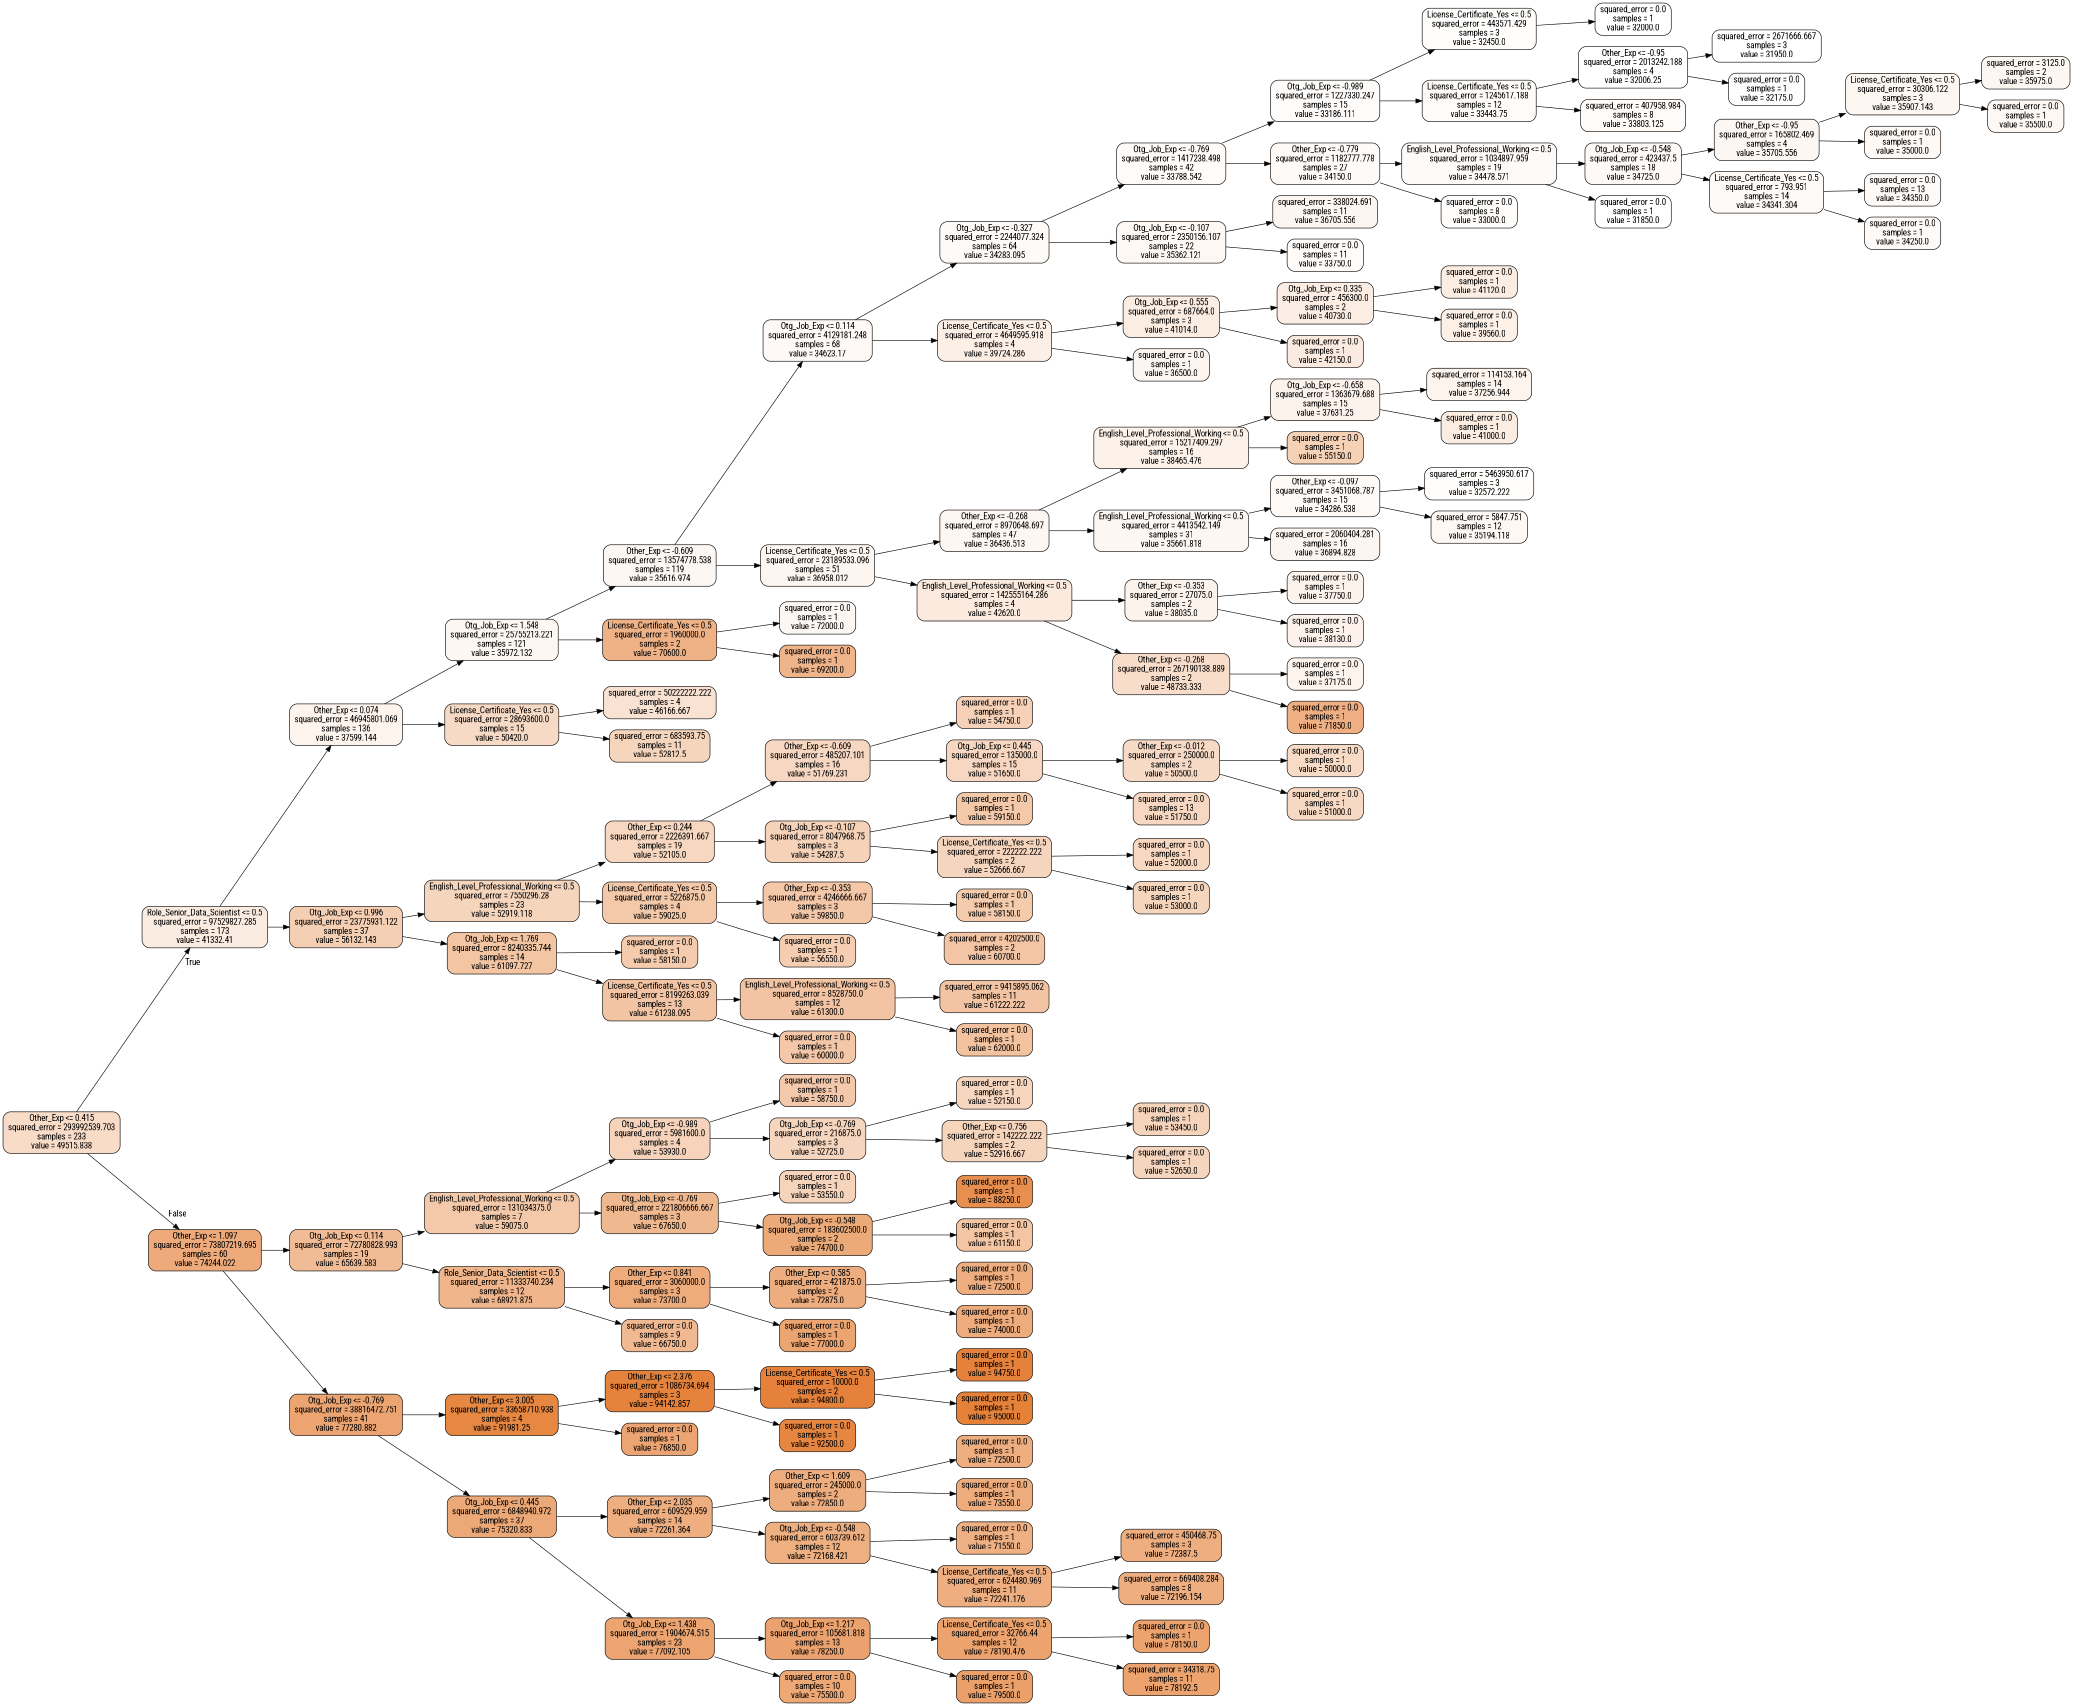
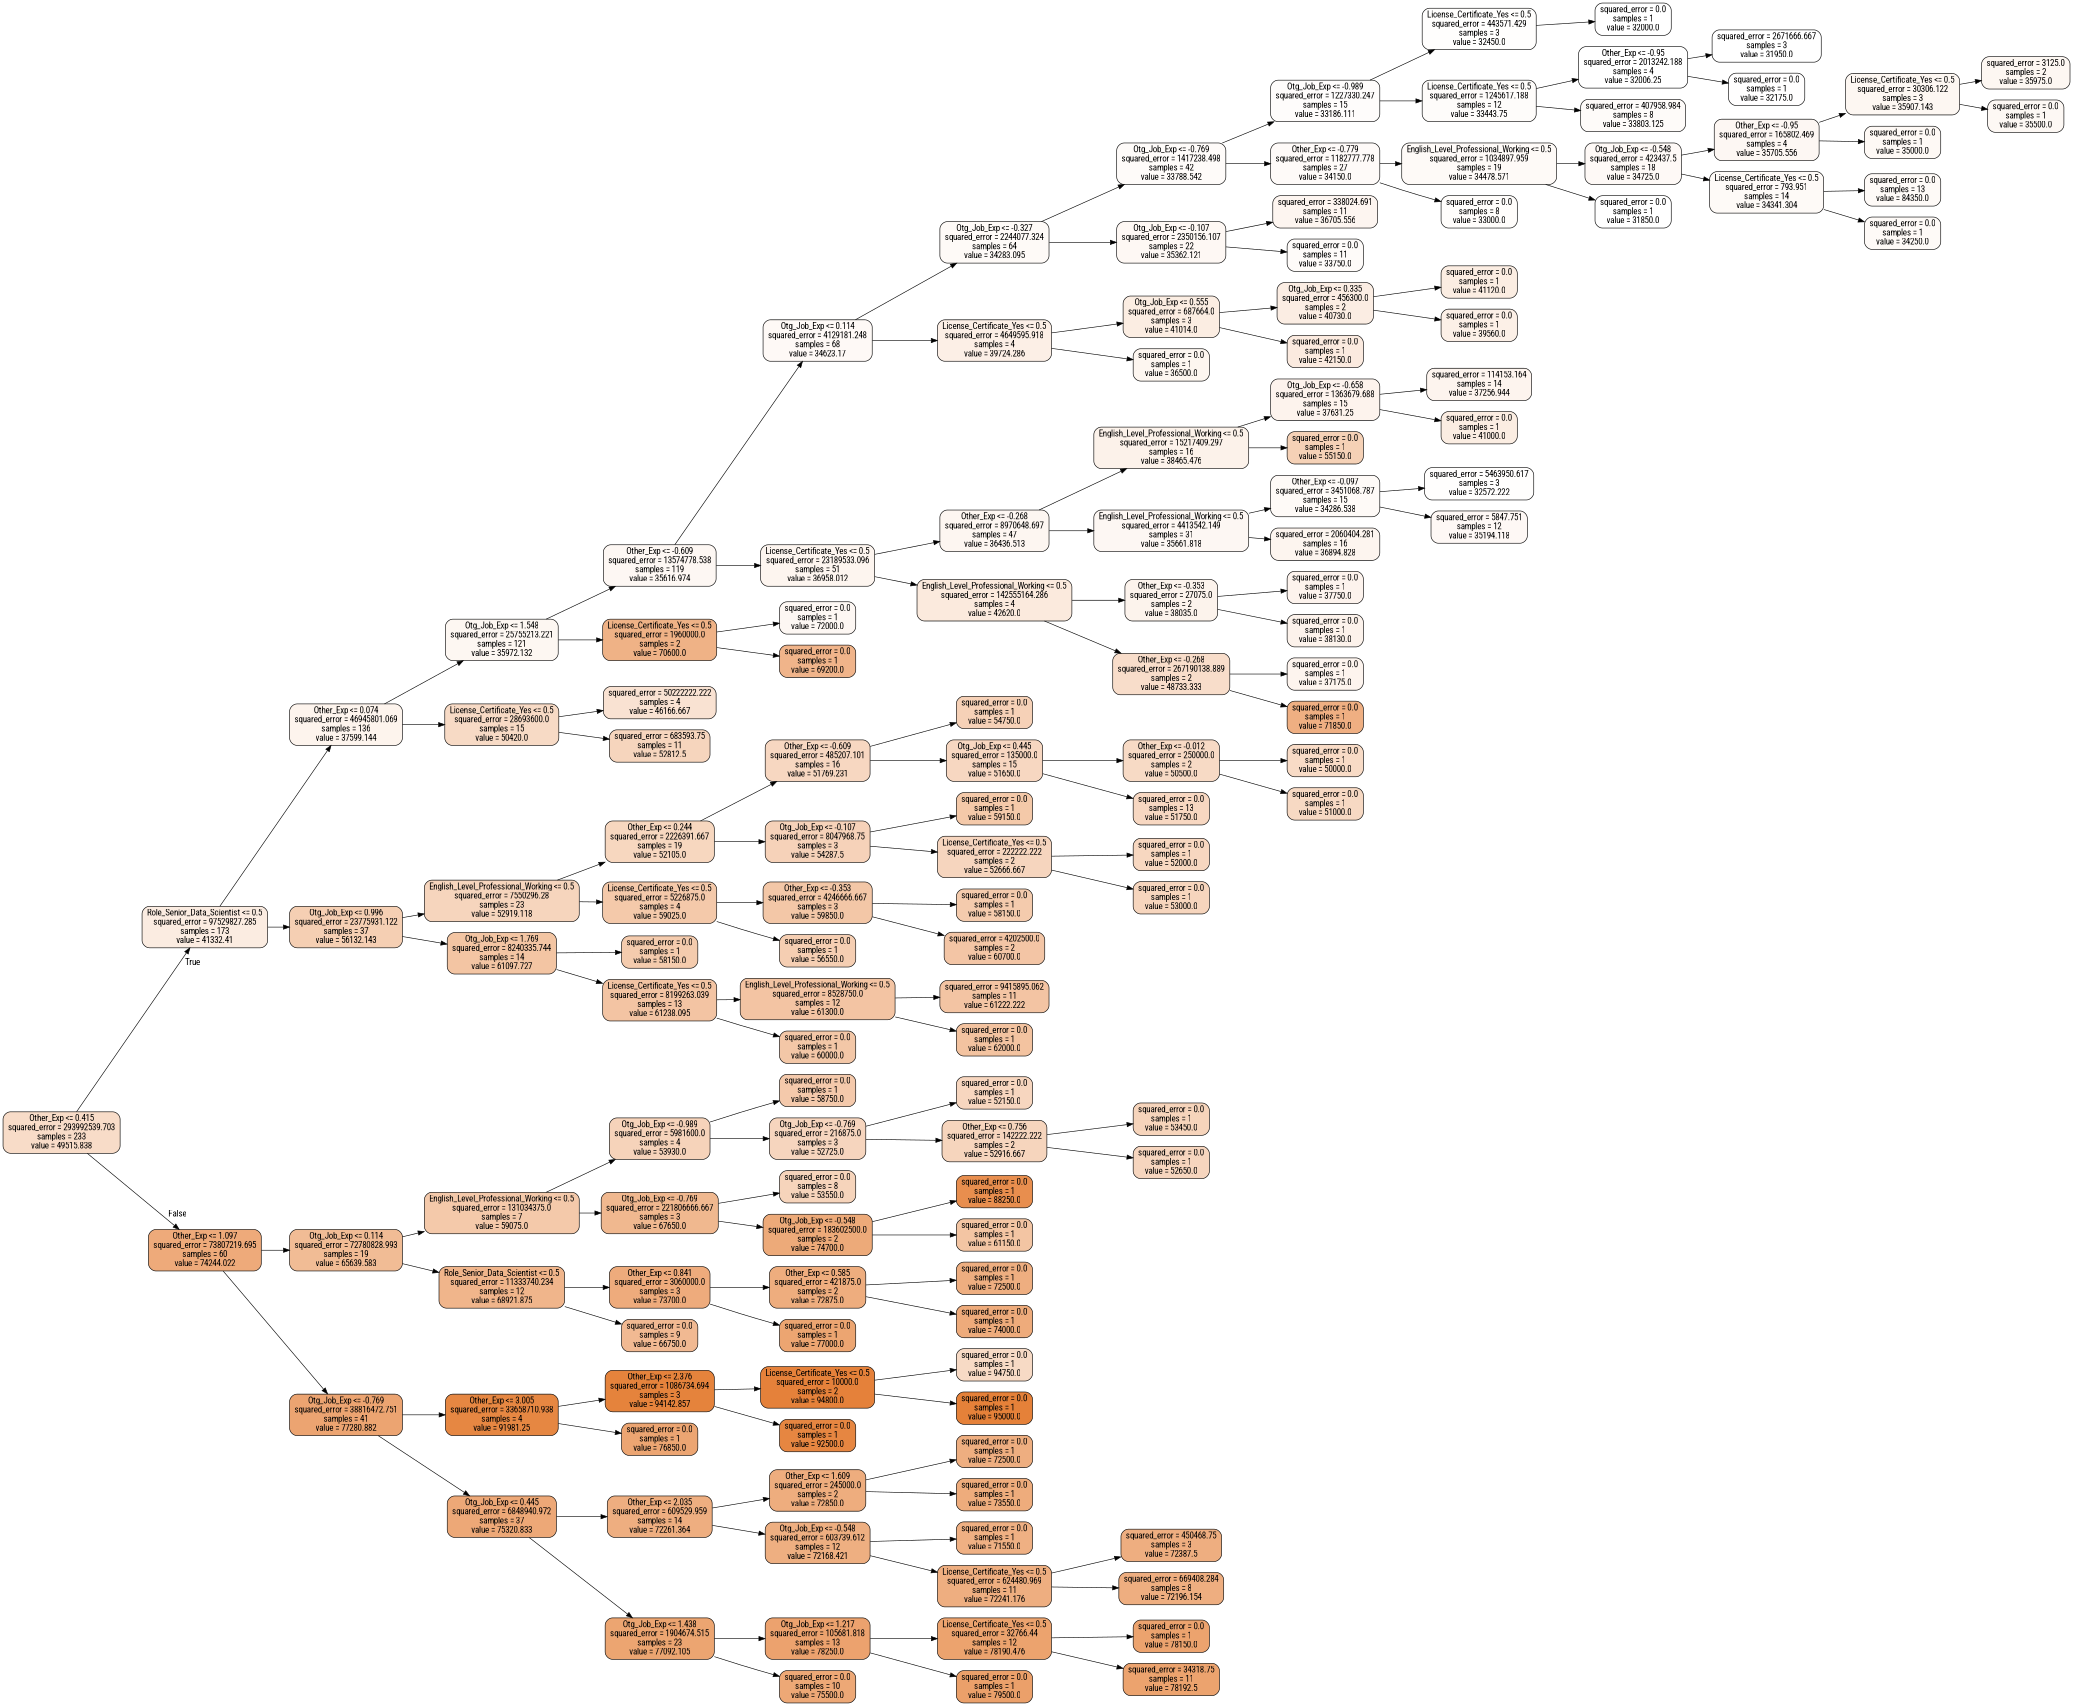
(1903, 190) -> (1903, 190)
(818, 1187) -> (818, 1187)
(994, 1365) -> (994, 1365)
